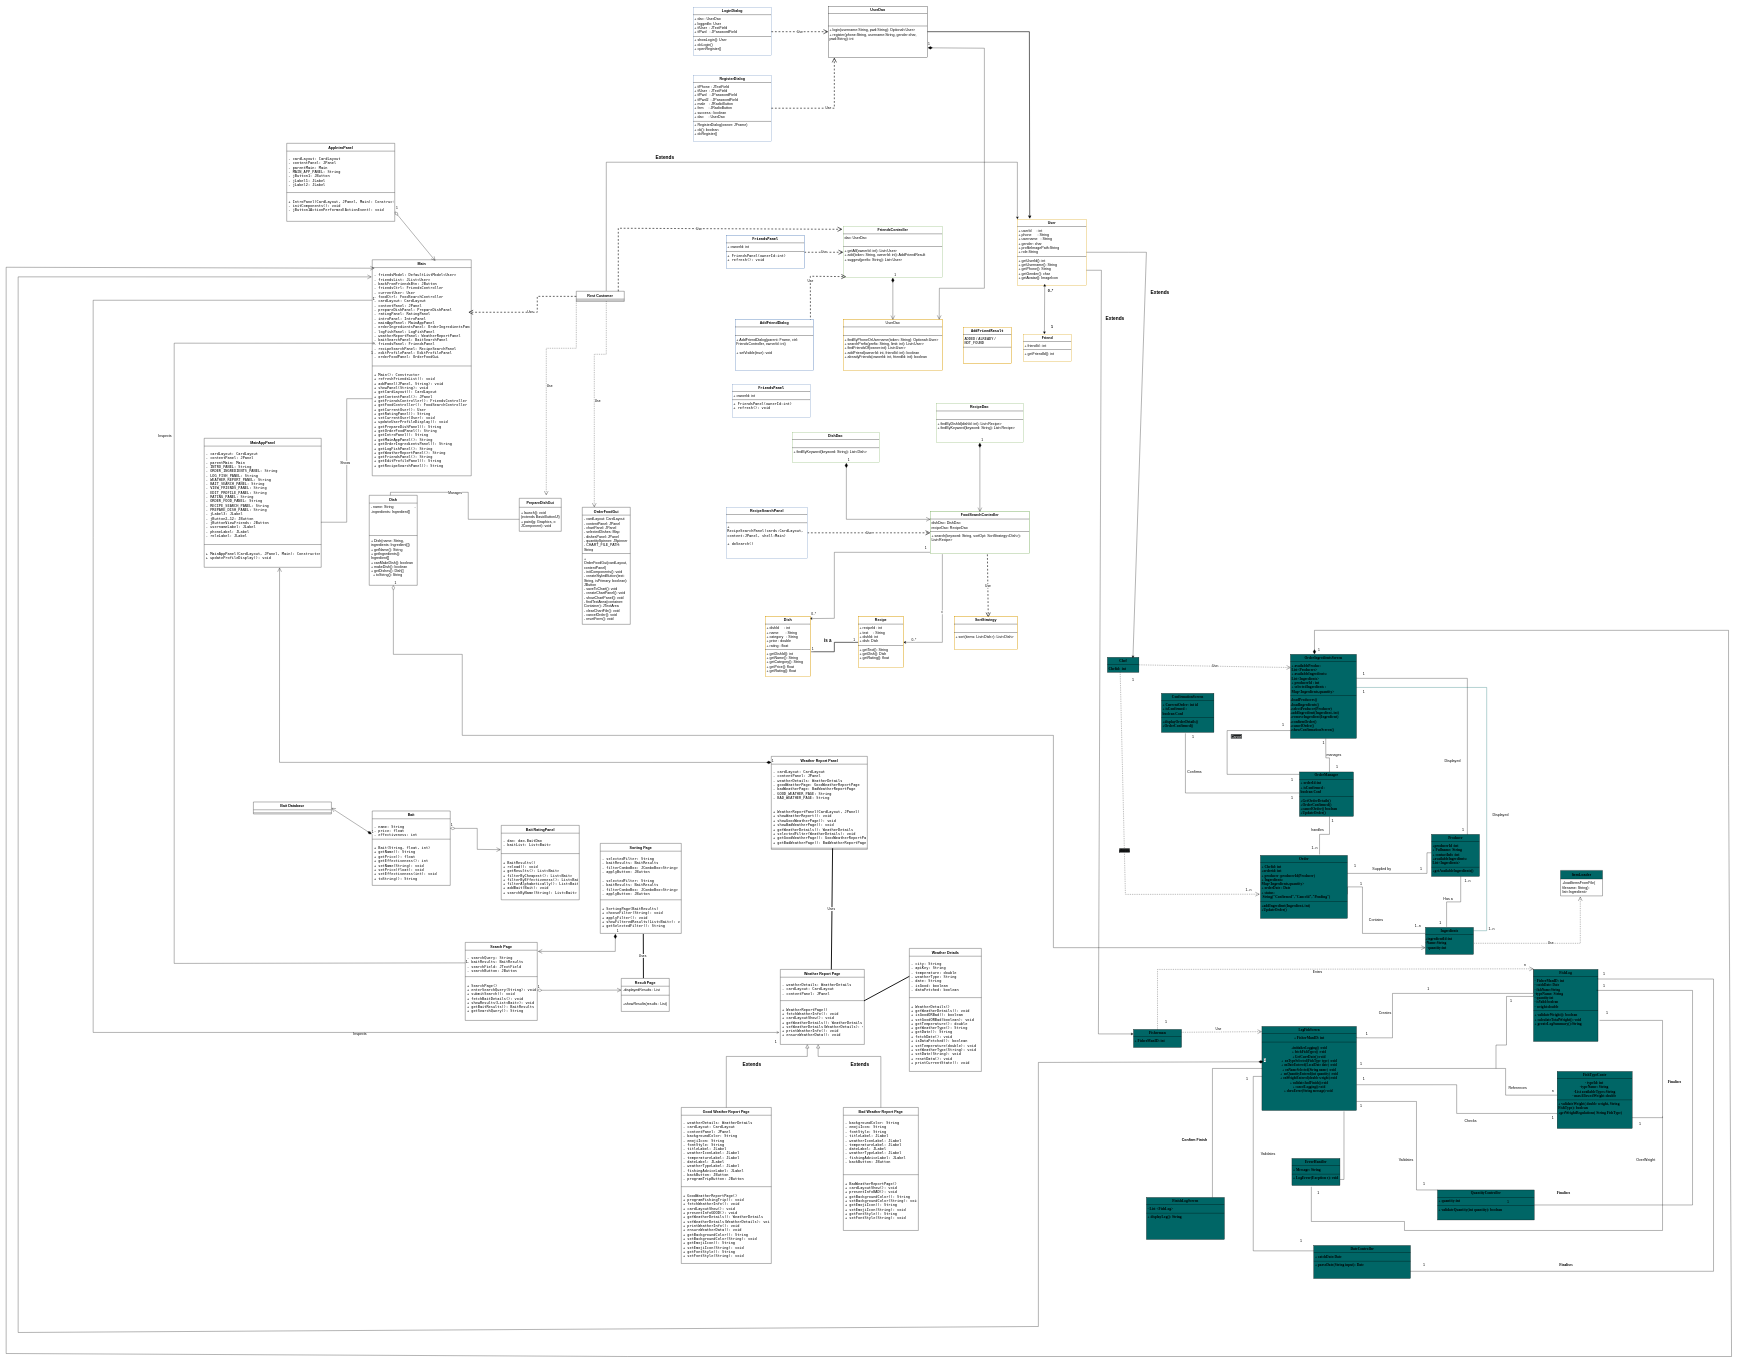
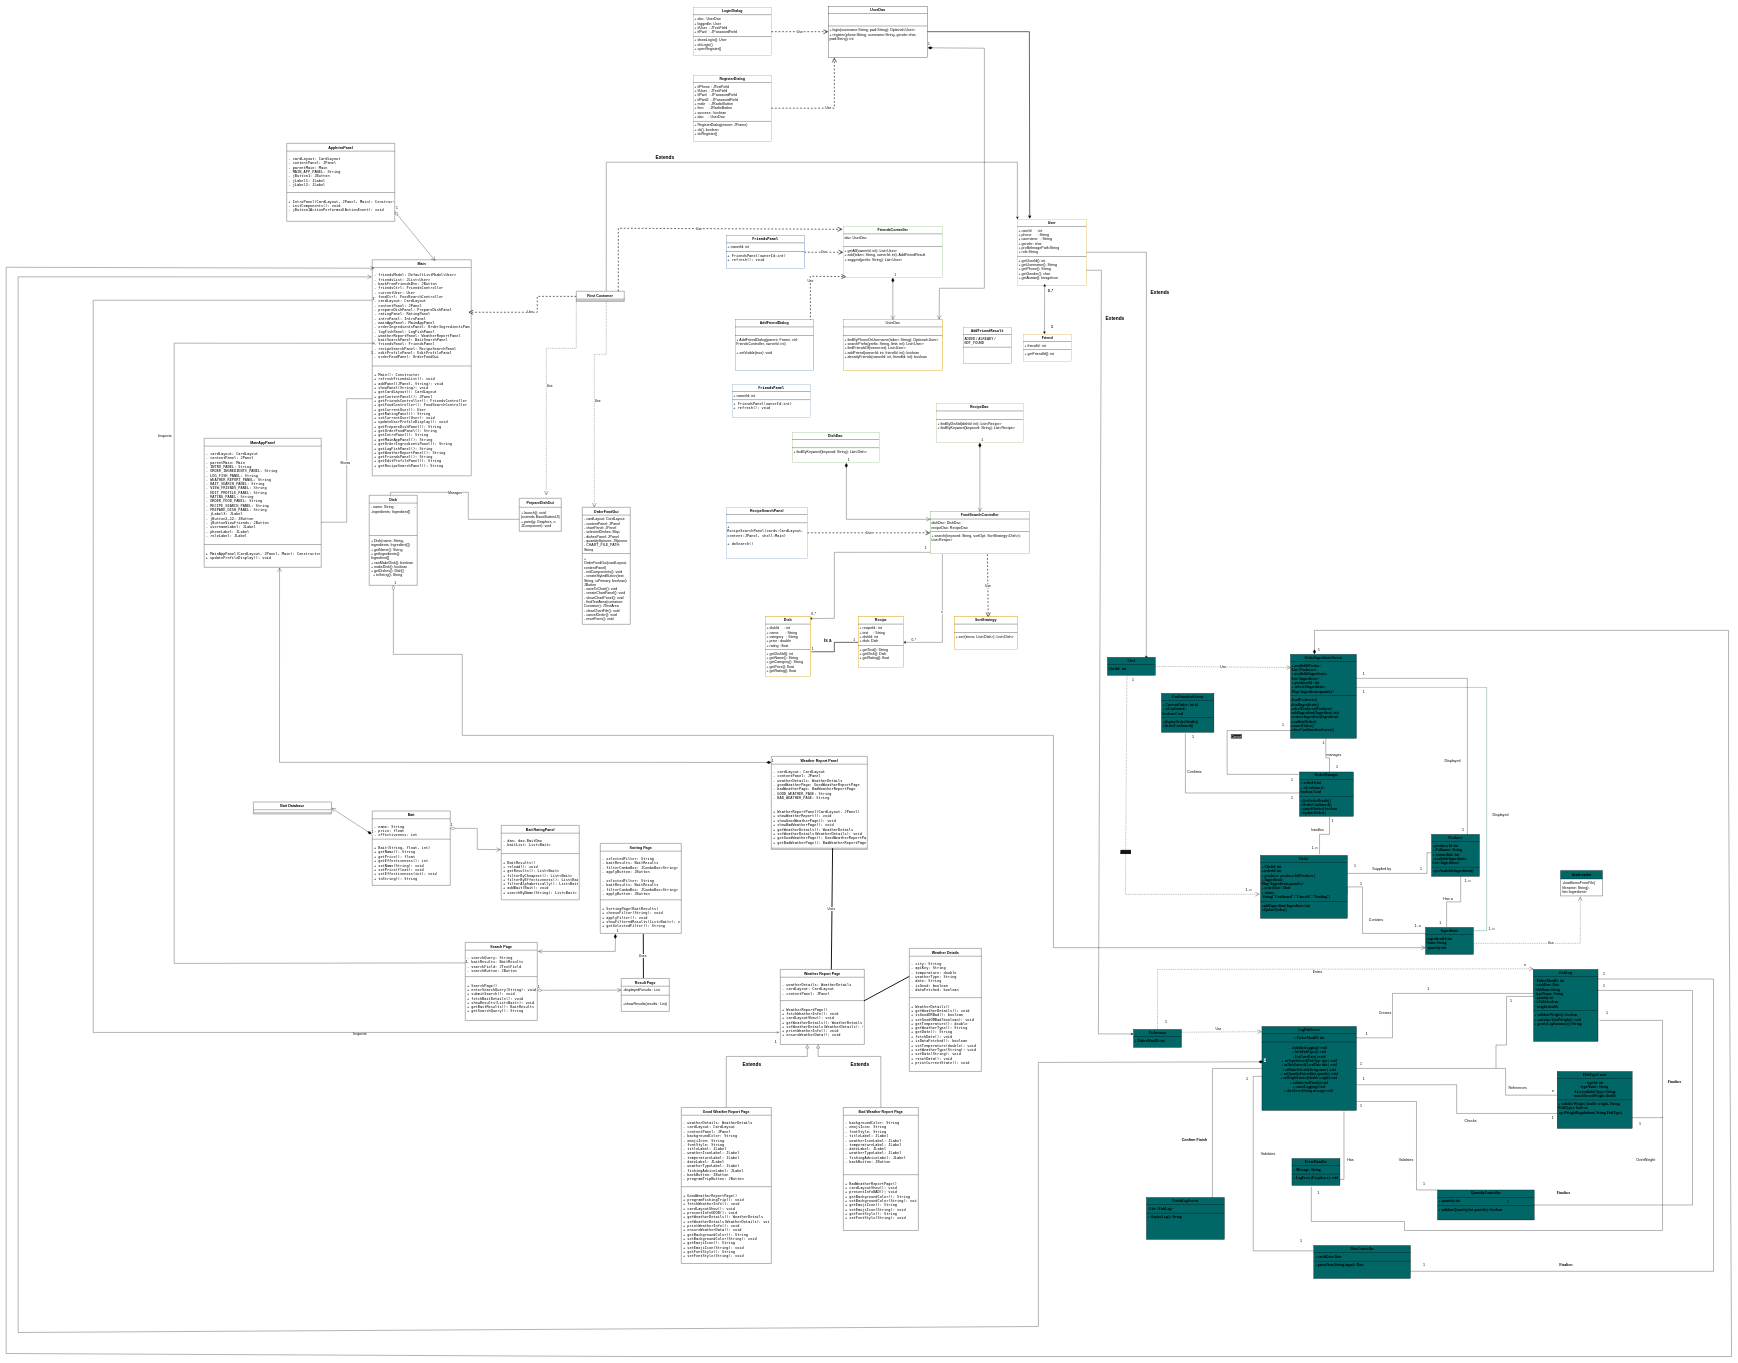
(1123, 665) -> (1131, 666)
(817, 824) -> (817, 824)
none -> (1350, 1160)
